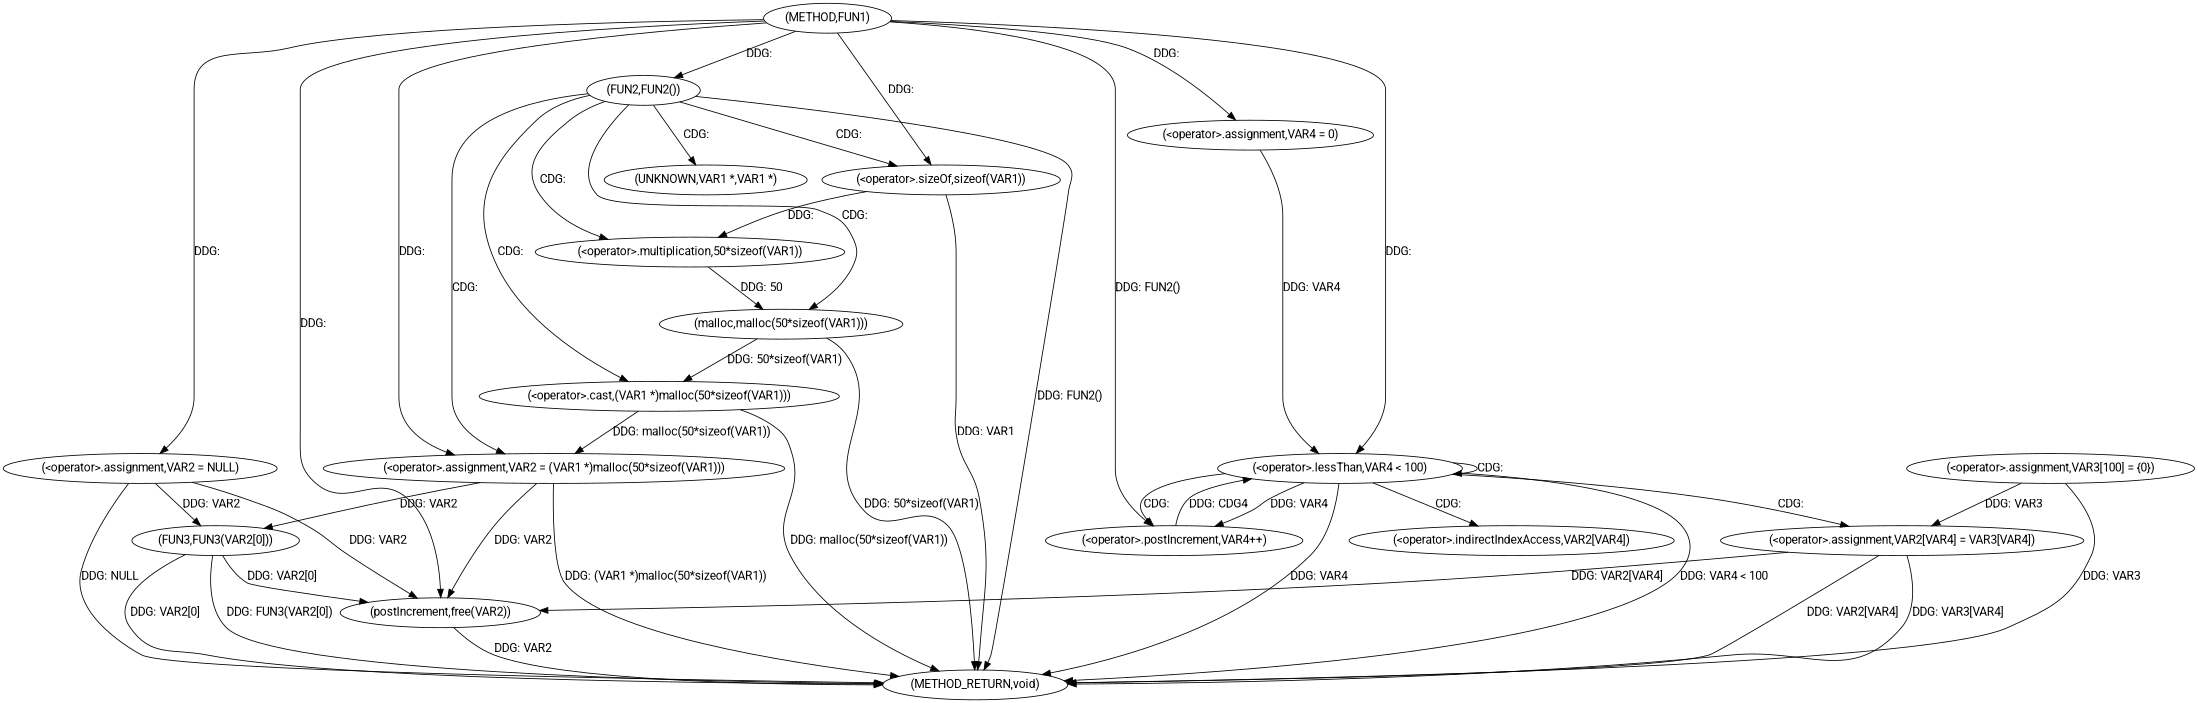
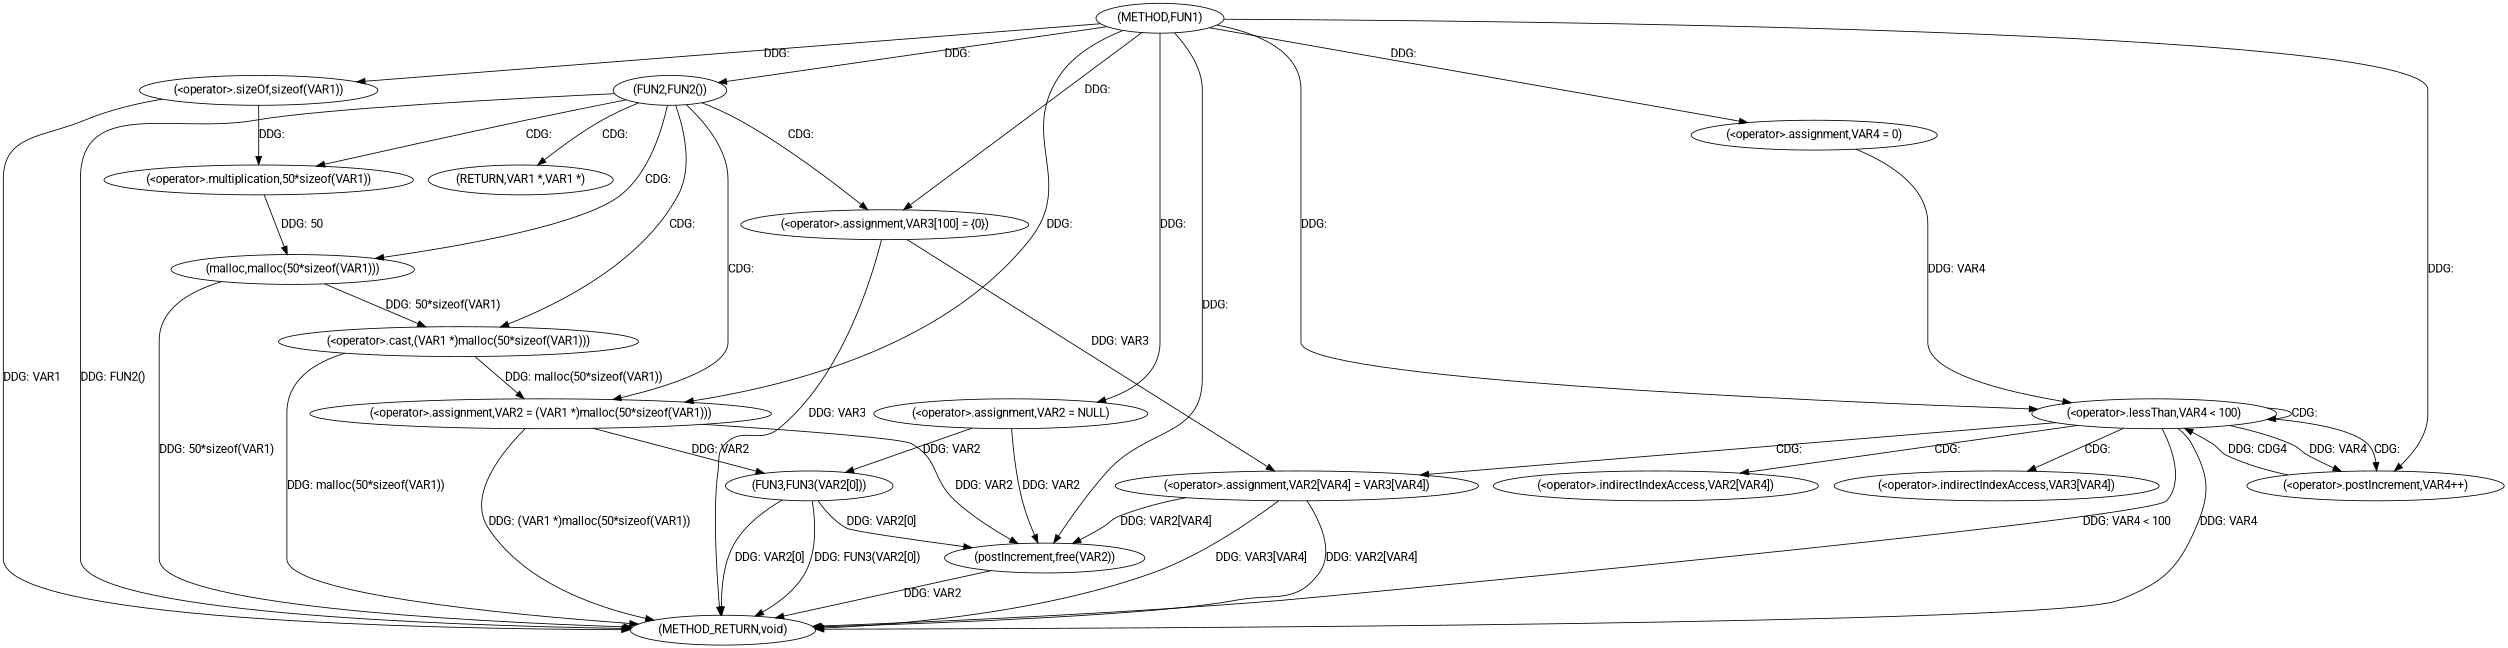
none -> (1026, 119)
(784, 133) -> (785, 148)
(706, 180) -> (521, 180)
(1148, 288) -> (2443, 269)
none -> (1997, 486)
(237, 665) -> none
